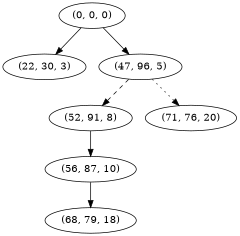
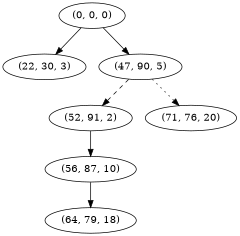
(140, 67) -> (140, 67)
(91, 118) -> (91, 118)
(91, 220) -> (91, 220)
